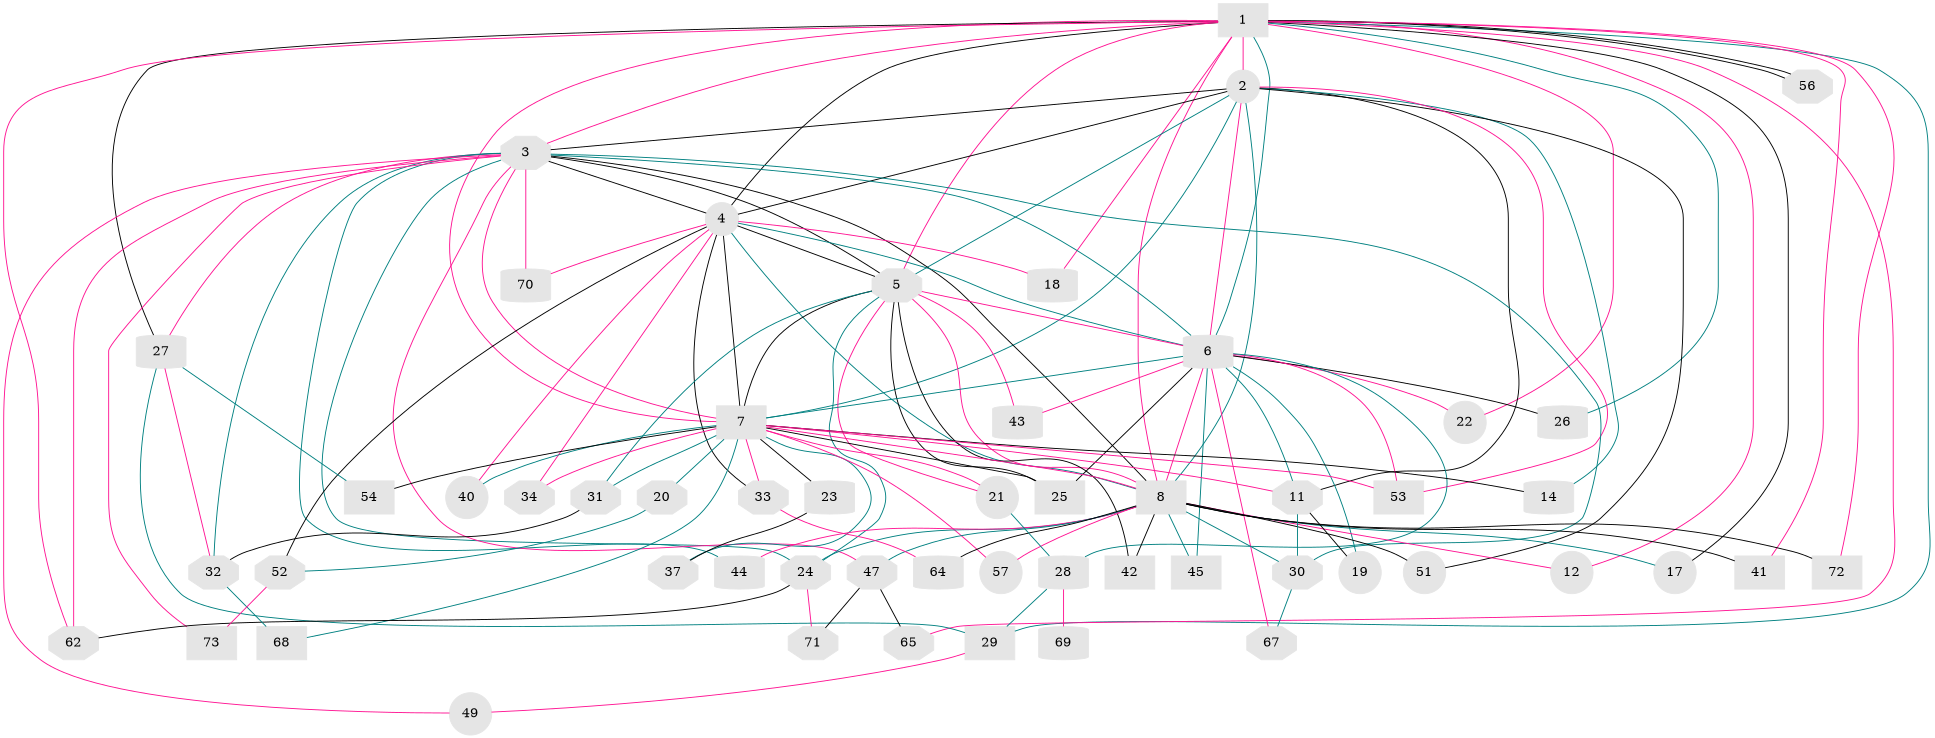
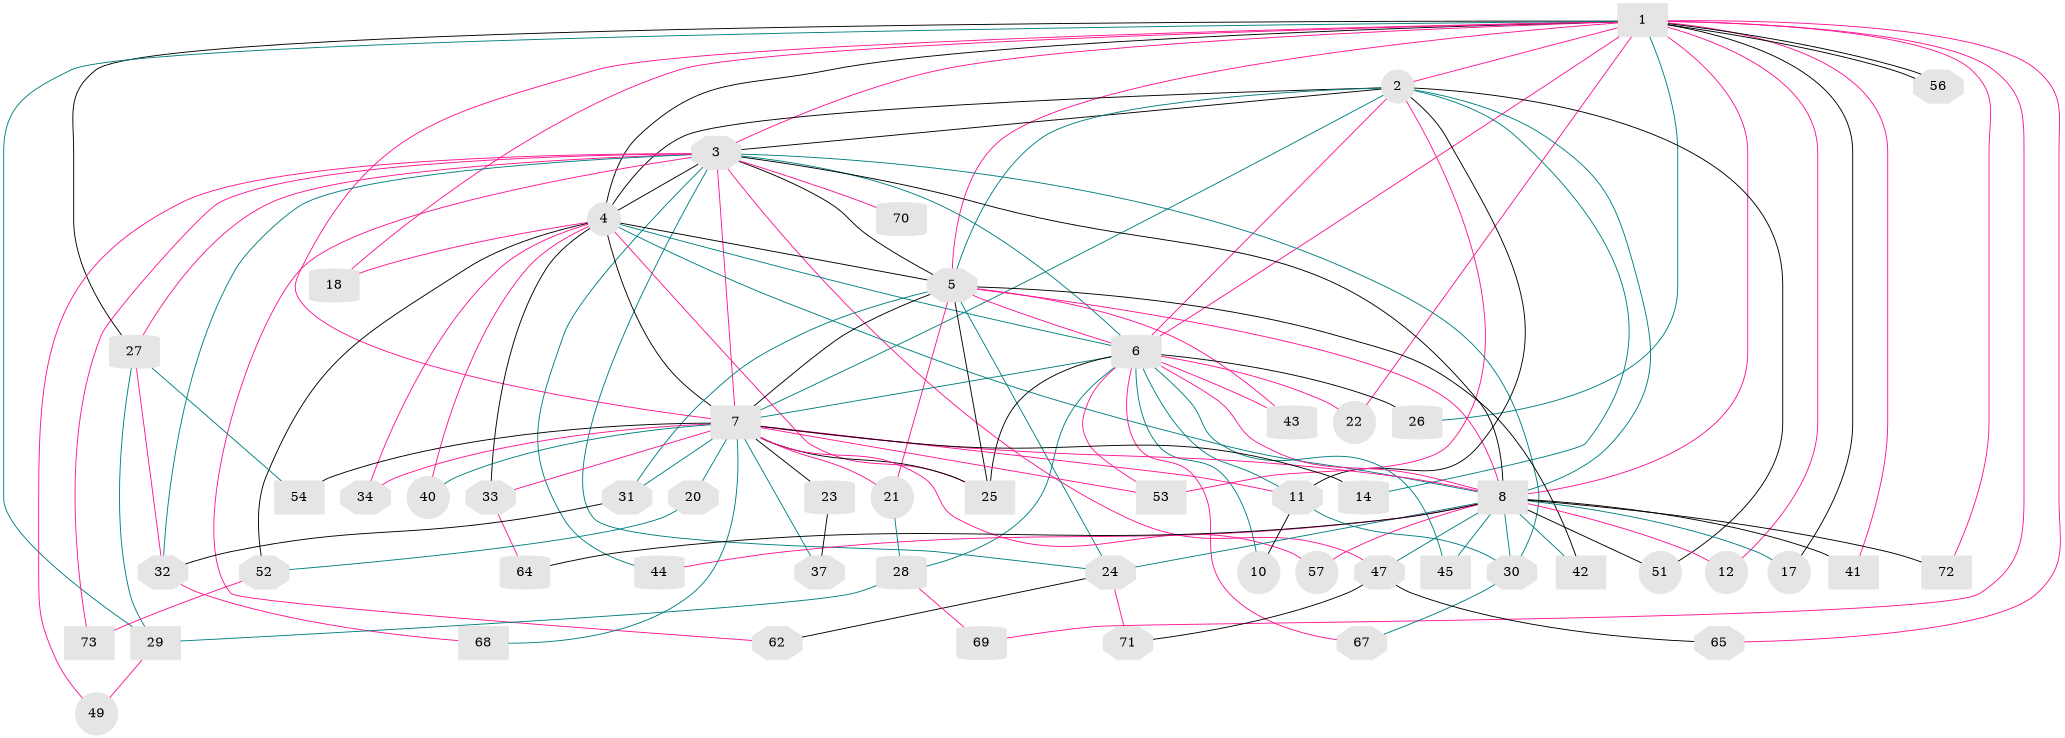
(133, 68) -> (1934, 602)
(1260, 172) -> (1390, 188)
(628, 247) -> (758, 390)
(1146, 535) -> (1542, 535)
(1360, 573) -> (1259, 573)
(243, 603) -> (317, 623)
